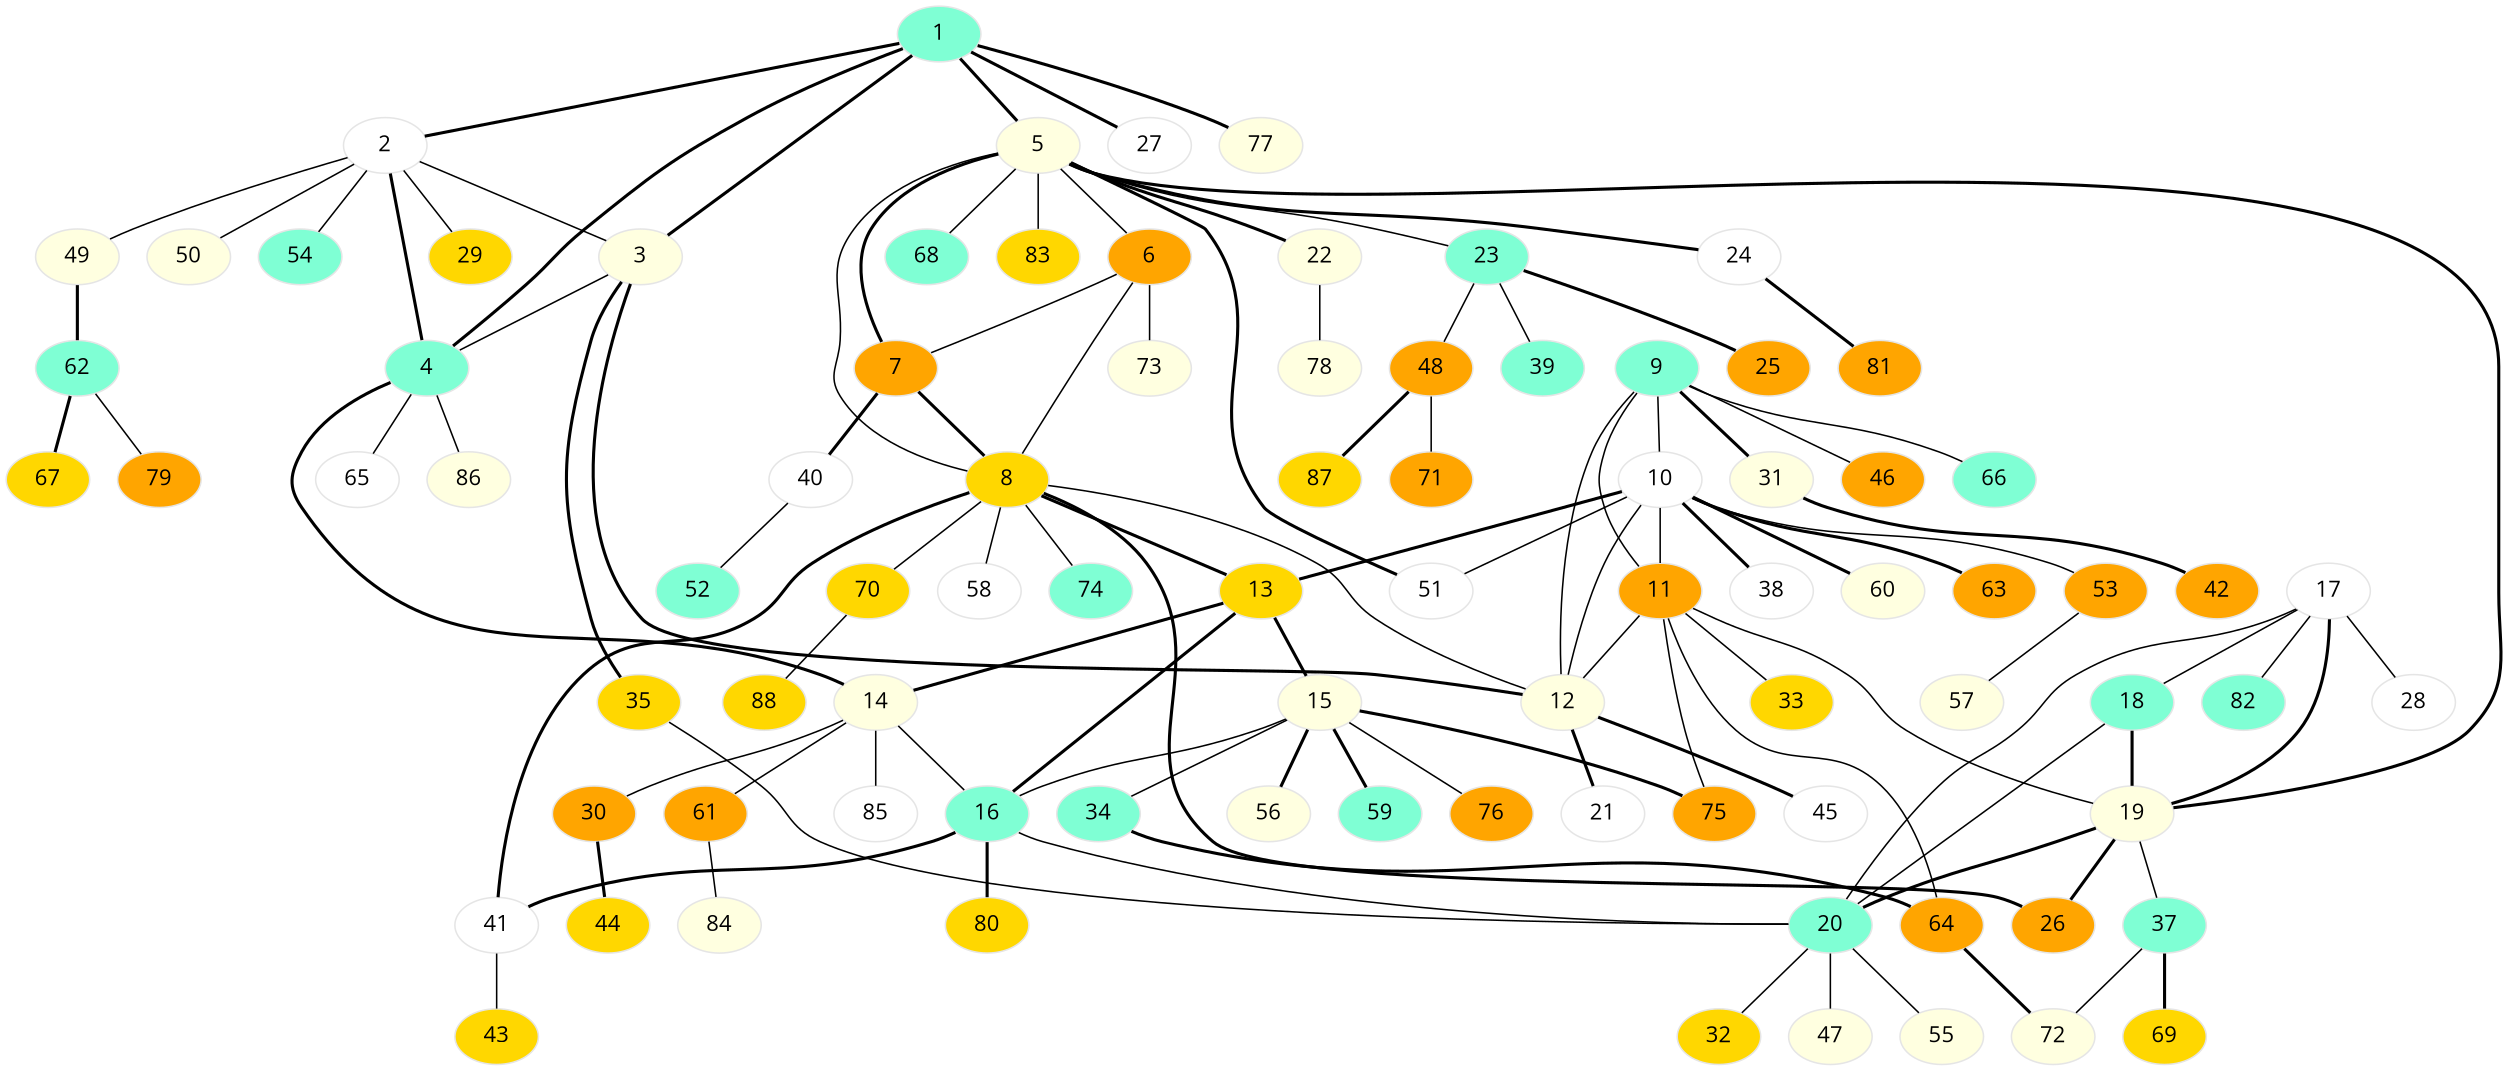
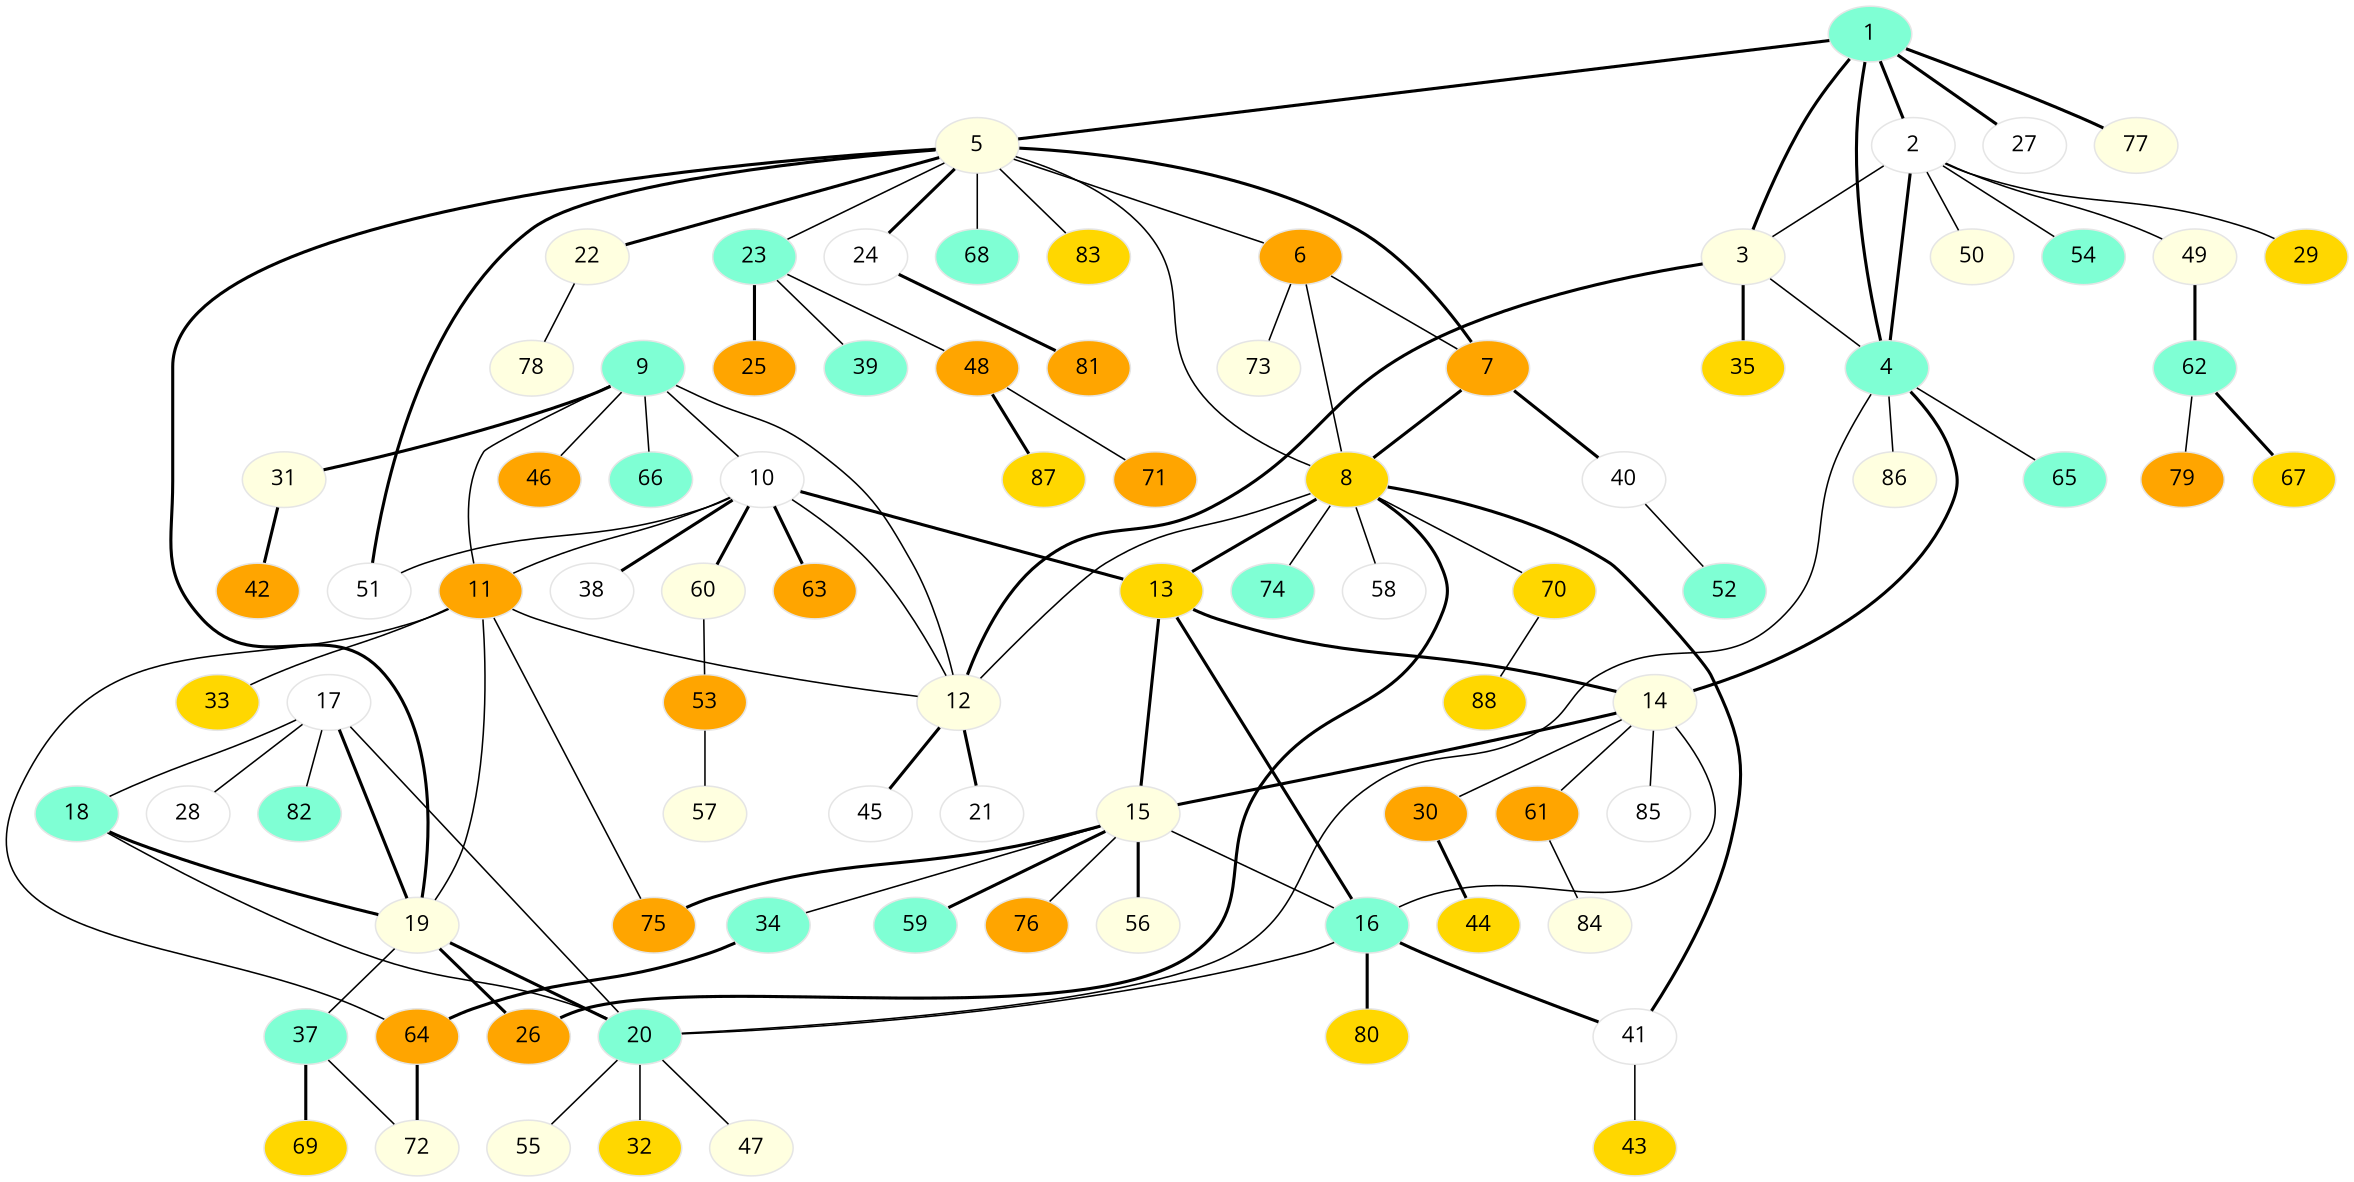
(357, 480) -> (2065, 480)
(1883, 535) -> (704, 647)
none -> (1397, 760)
(1204, 906) -> (1341, 811)
